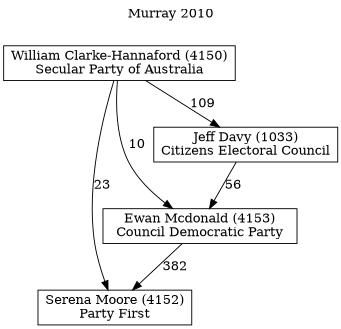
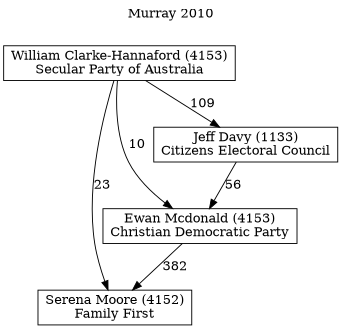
(119, 63) -> (119, 63)
(246, 145) -> (246, 145)
(200, 226) -> (200, 226)
(115, 308) -> (115, 308)
